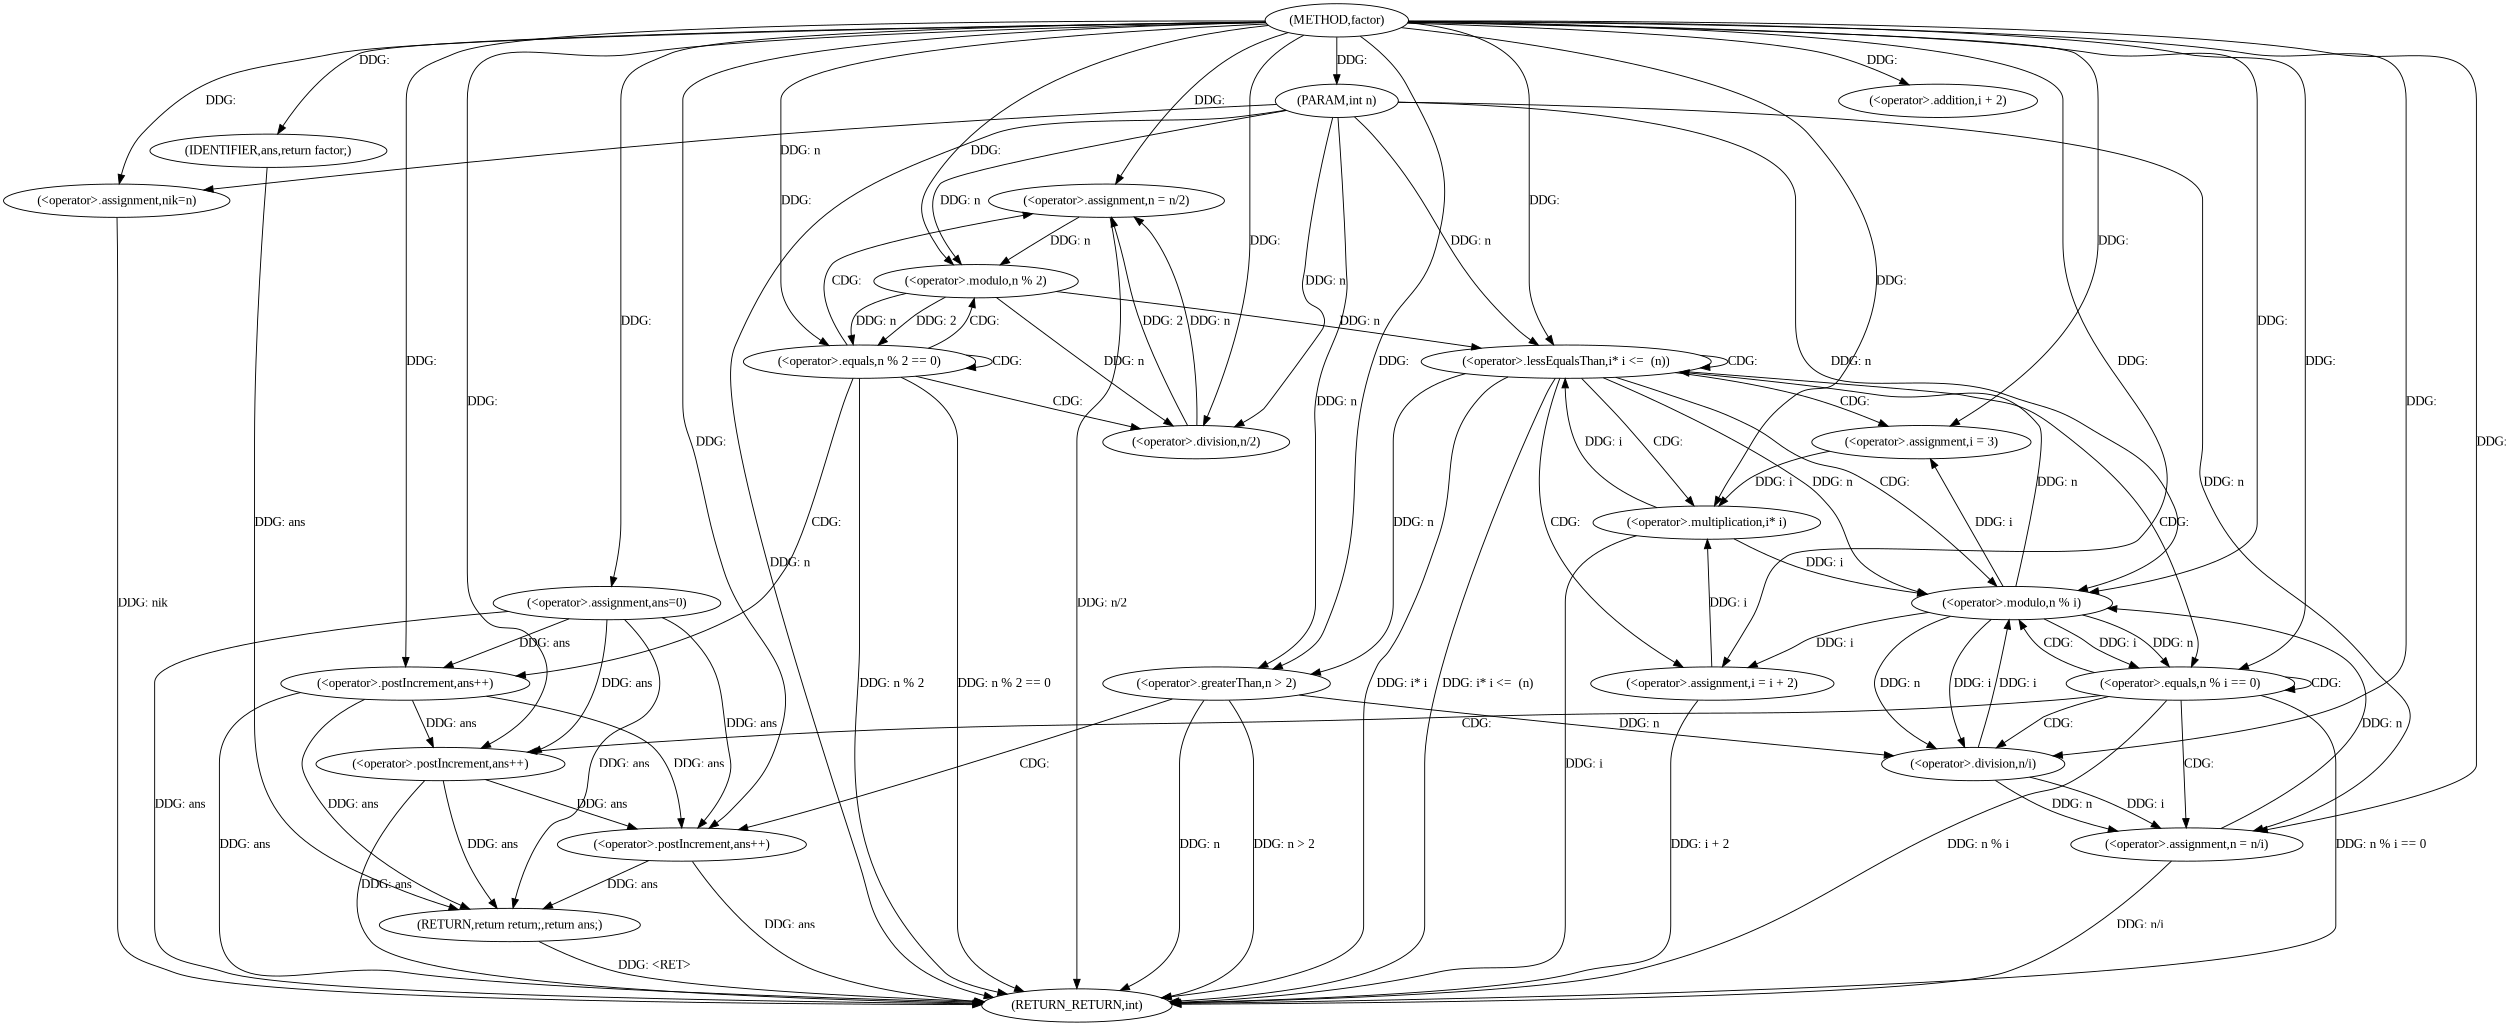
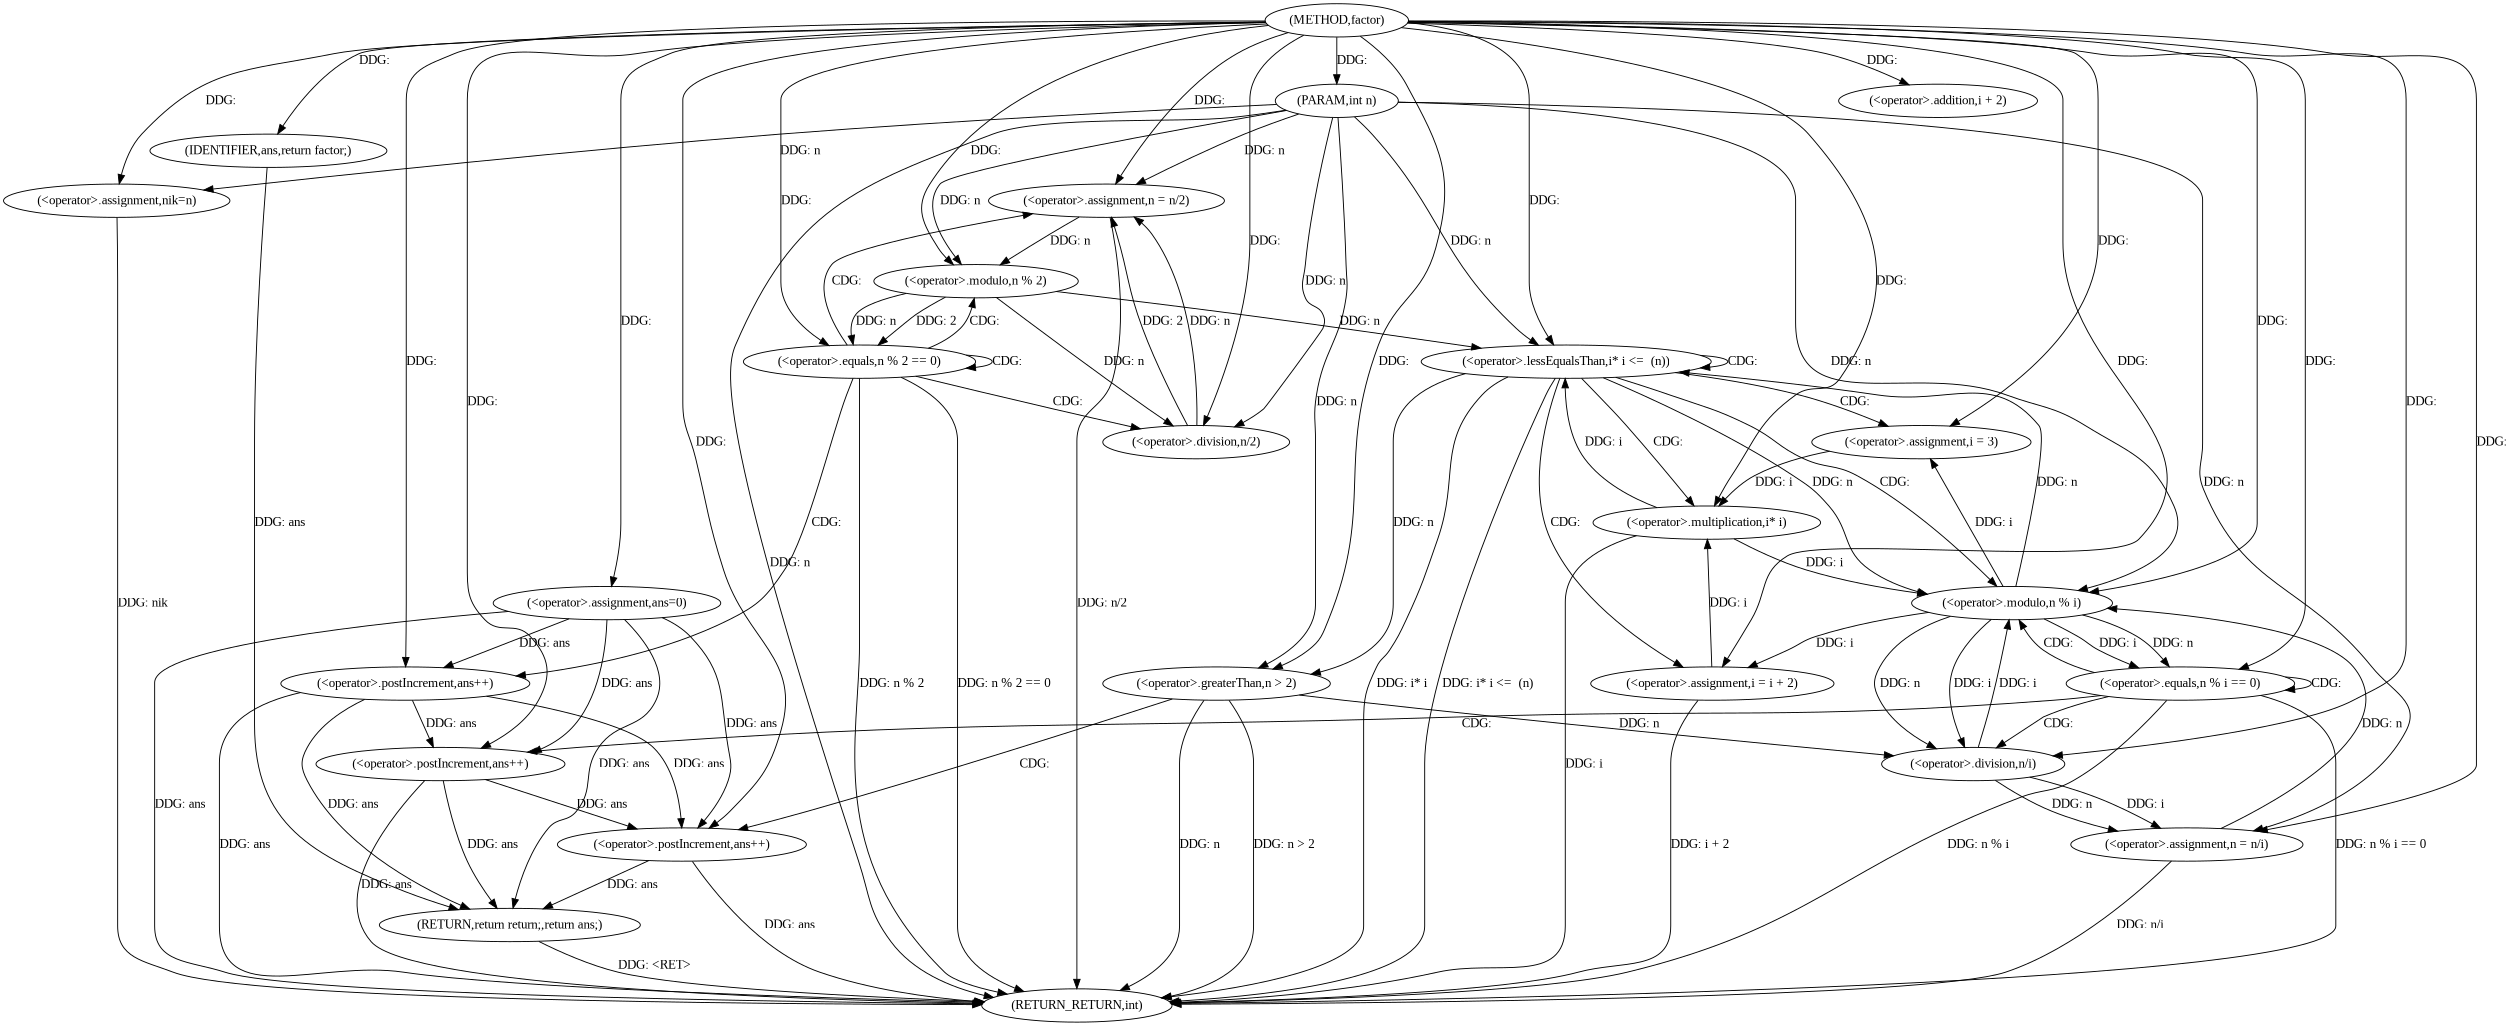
none -> (1220, 144)
(2042, 418) -> none
(2183, 759) -> none
